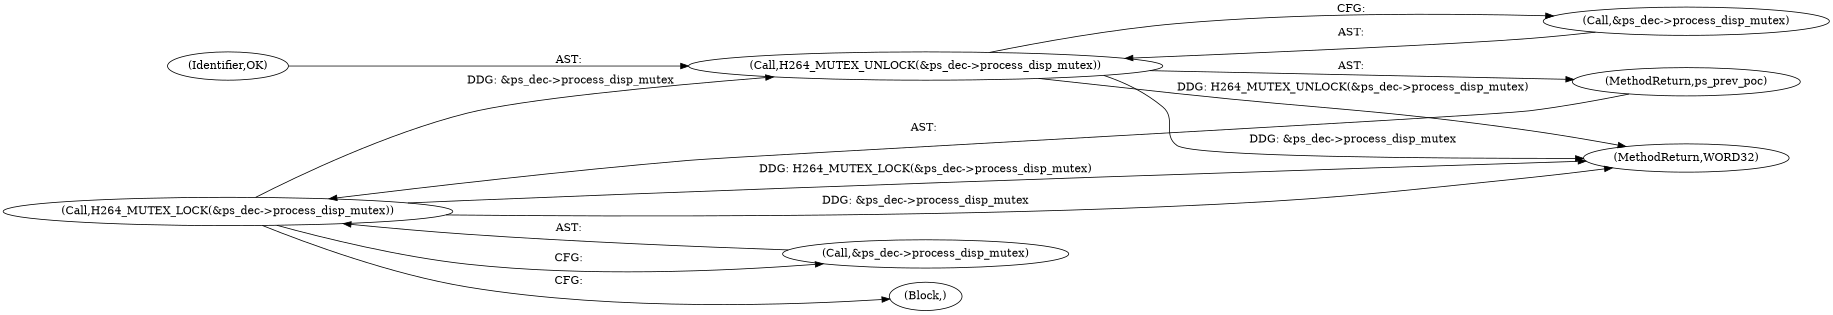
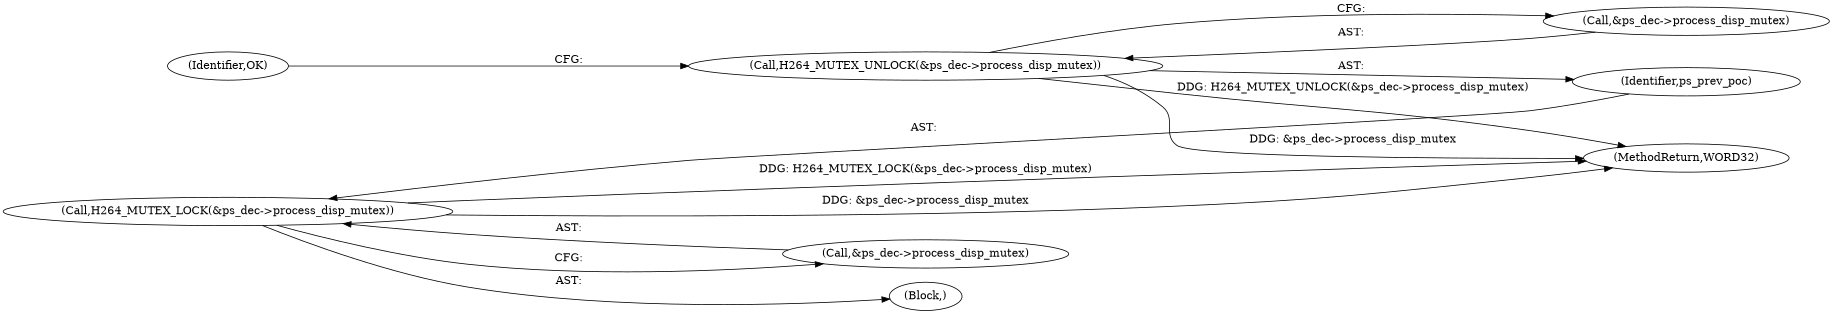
(571, 60) -> (571, 60)
(1686, 82) -> (1686, 82)
(503, 106) -> none
(571, 281) -> (571, 281)
